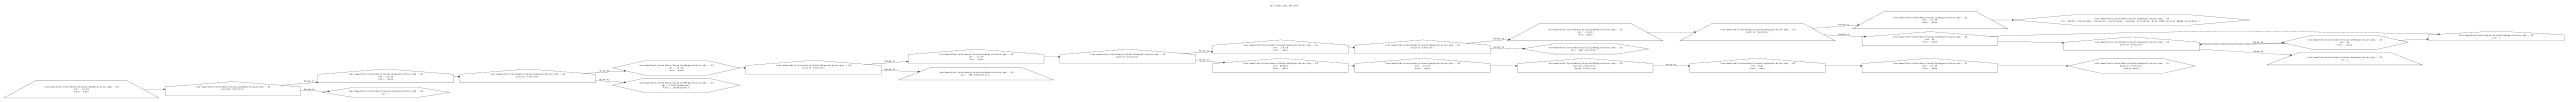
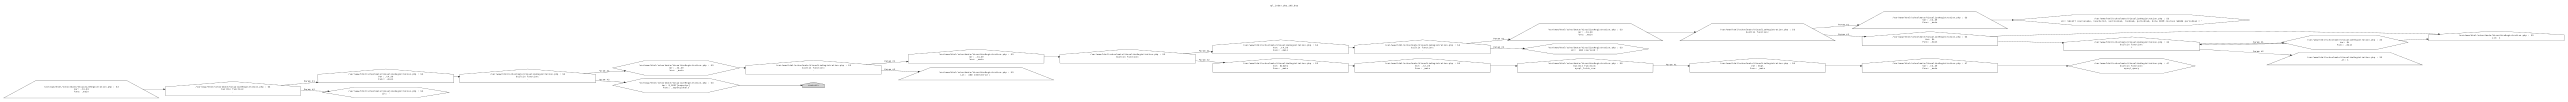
none -> (814, 85)
